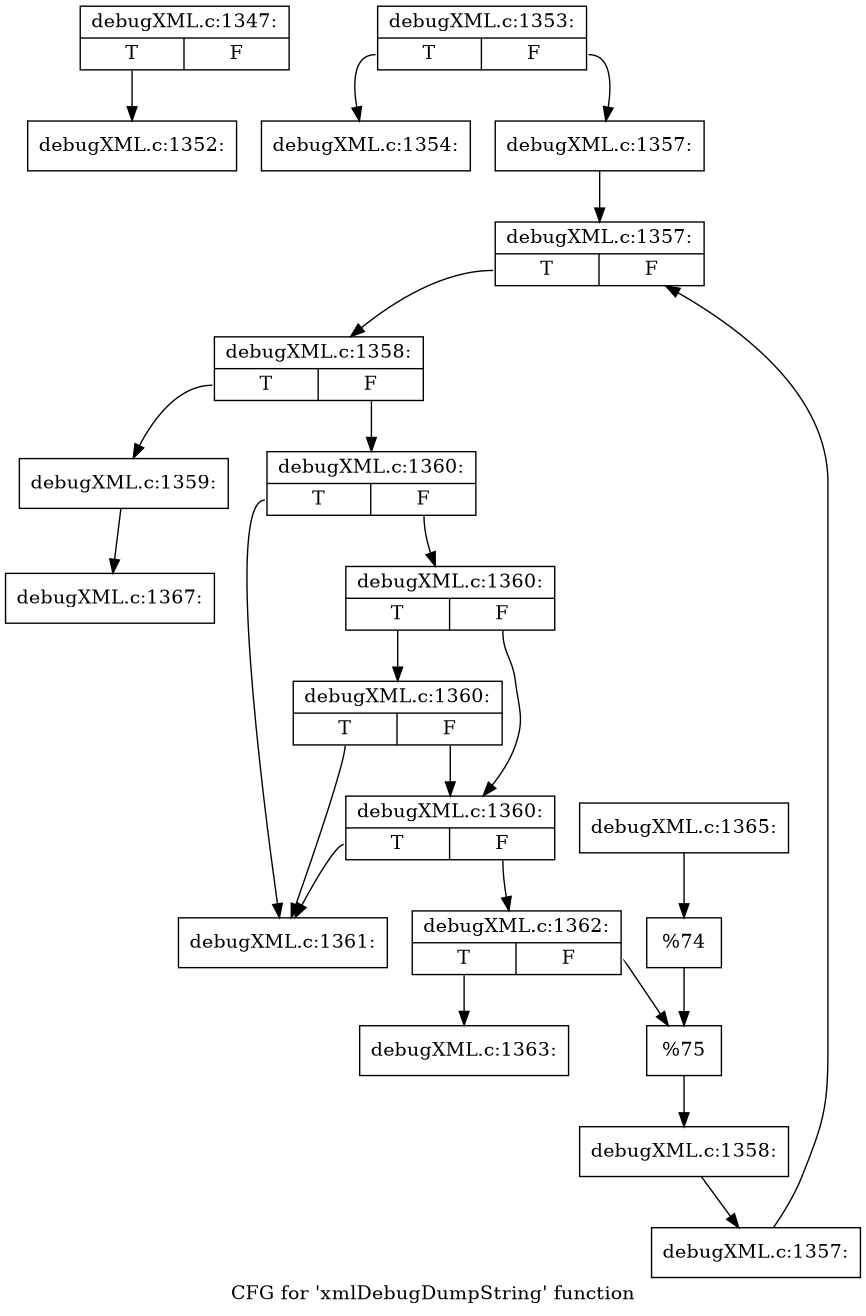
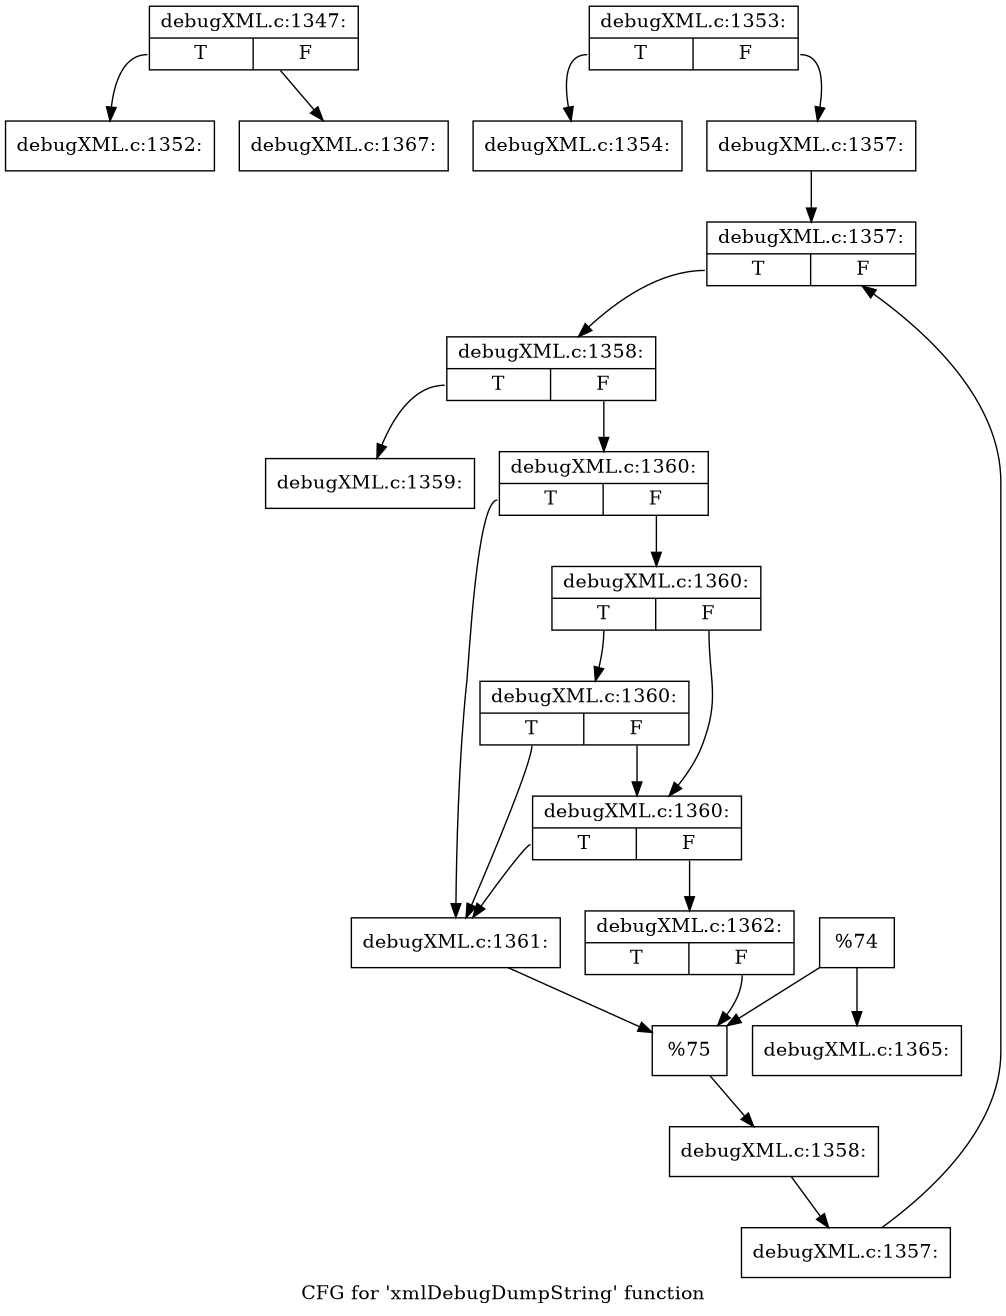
(118, 534) -> (297, 90)
(684, 878) -> (857, 990)
none -> (574, 997)
(464, 1051) -> none
